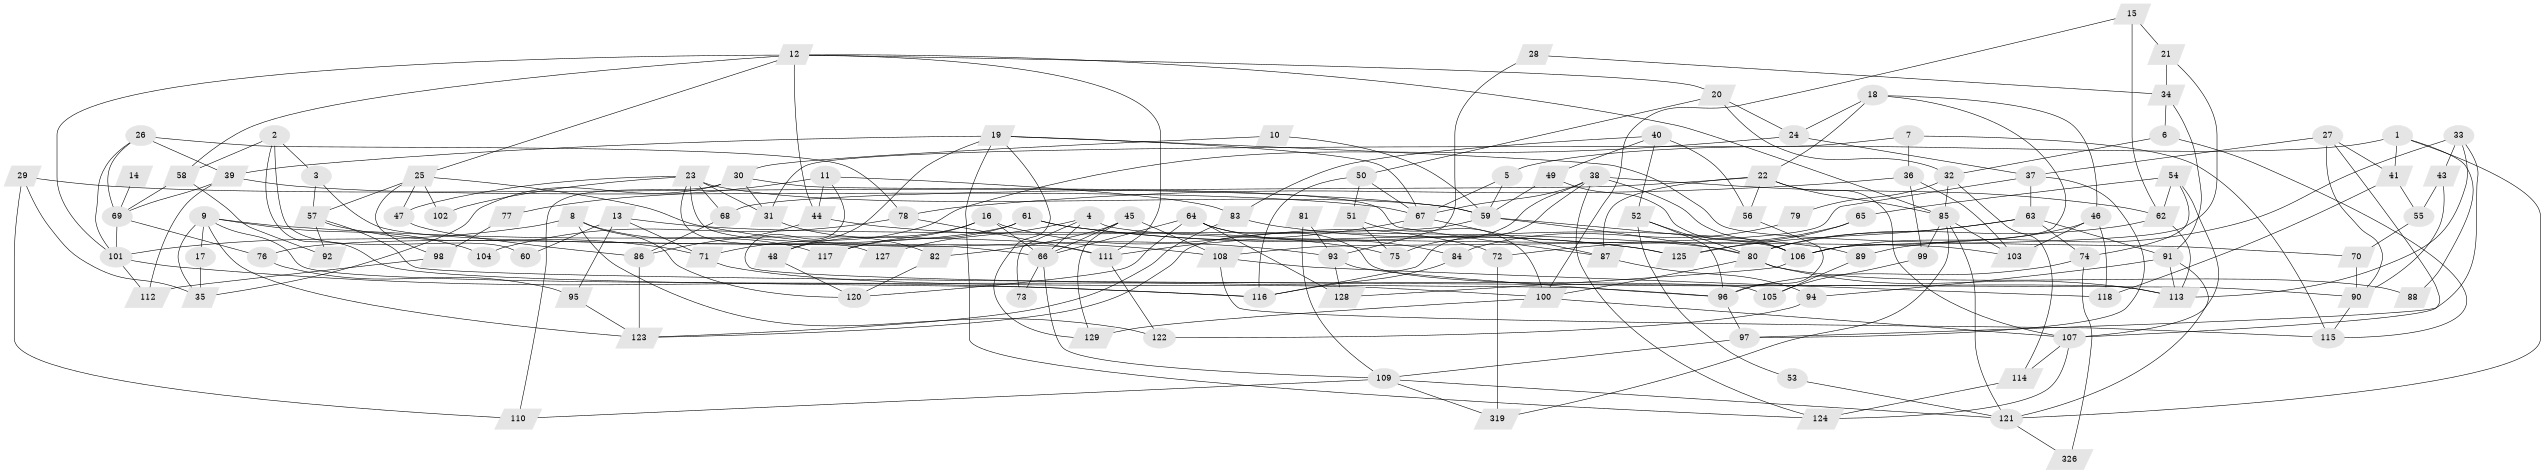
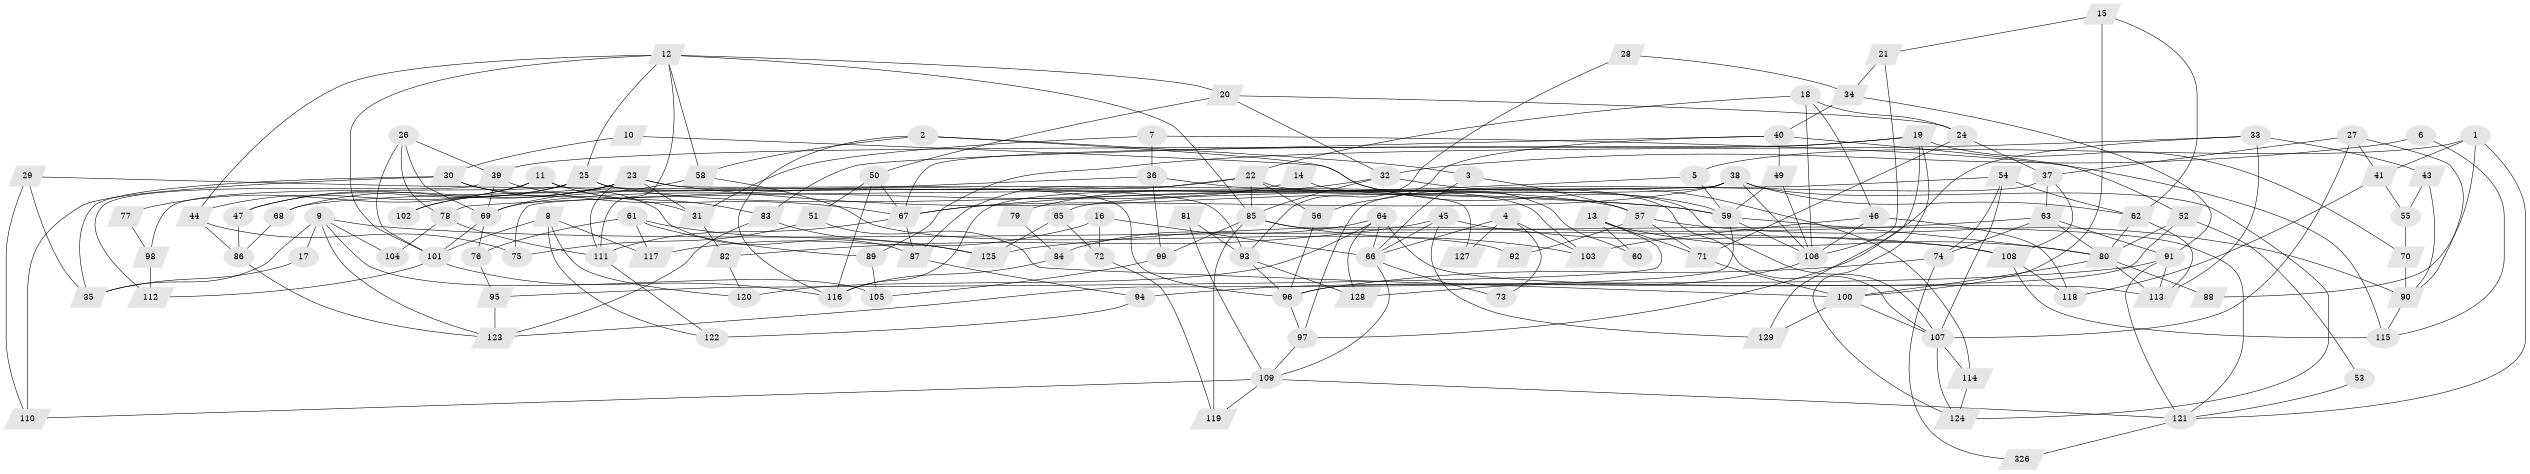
(2166, 115) -> (1811, 117)
none -> (1700, 221)
(773, 257) -> none
(1498, 419) -> (1214, 419)
